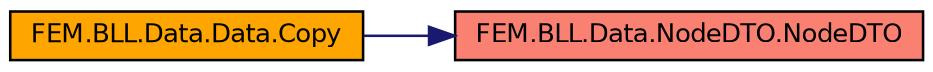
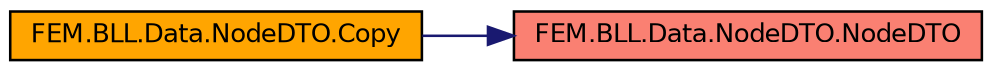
(187, 36) -> (216, 36)
